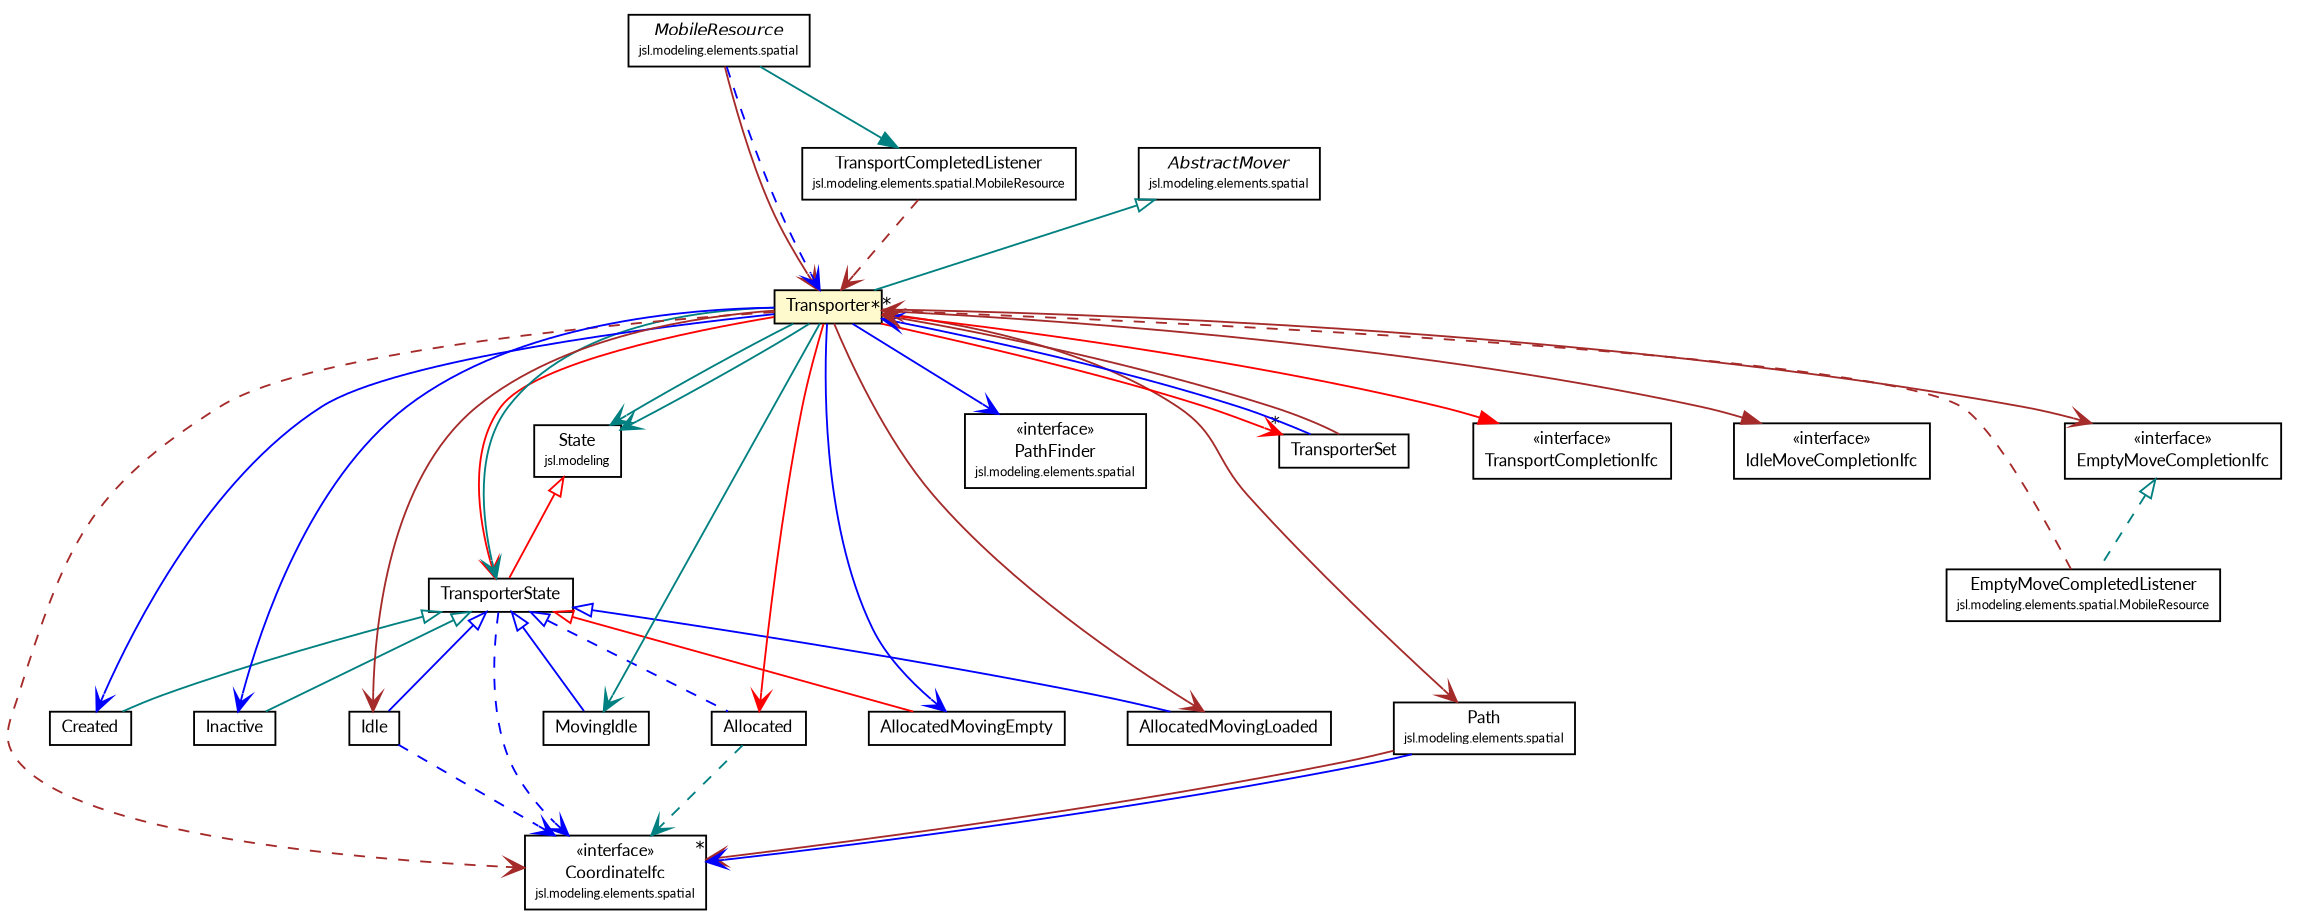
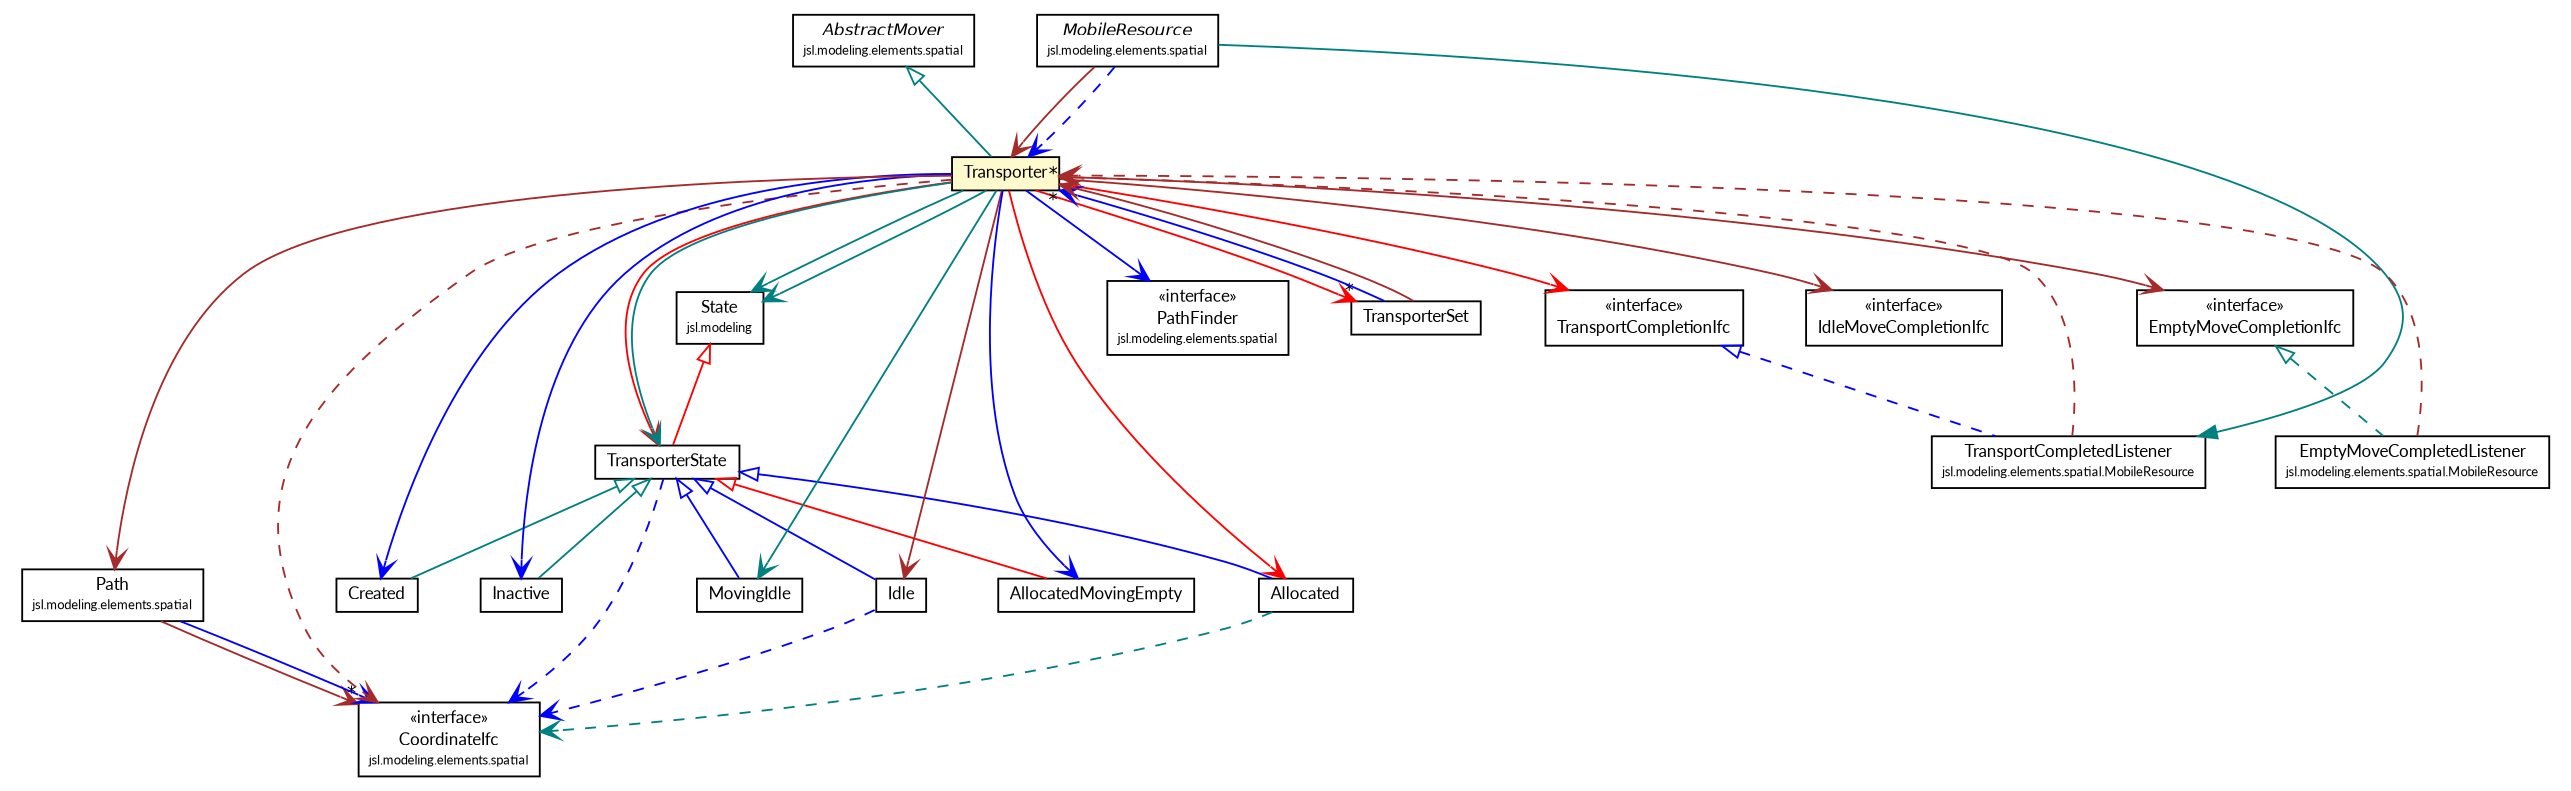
(1315, 346) -> (1439, 217)
(1183, 356) -> (1306, 228)
none -> (1868, 394)
(642, 668) -> (1005, 512)
(1229, 728) -> none
